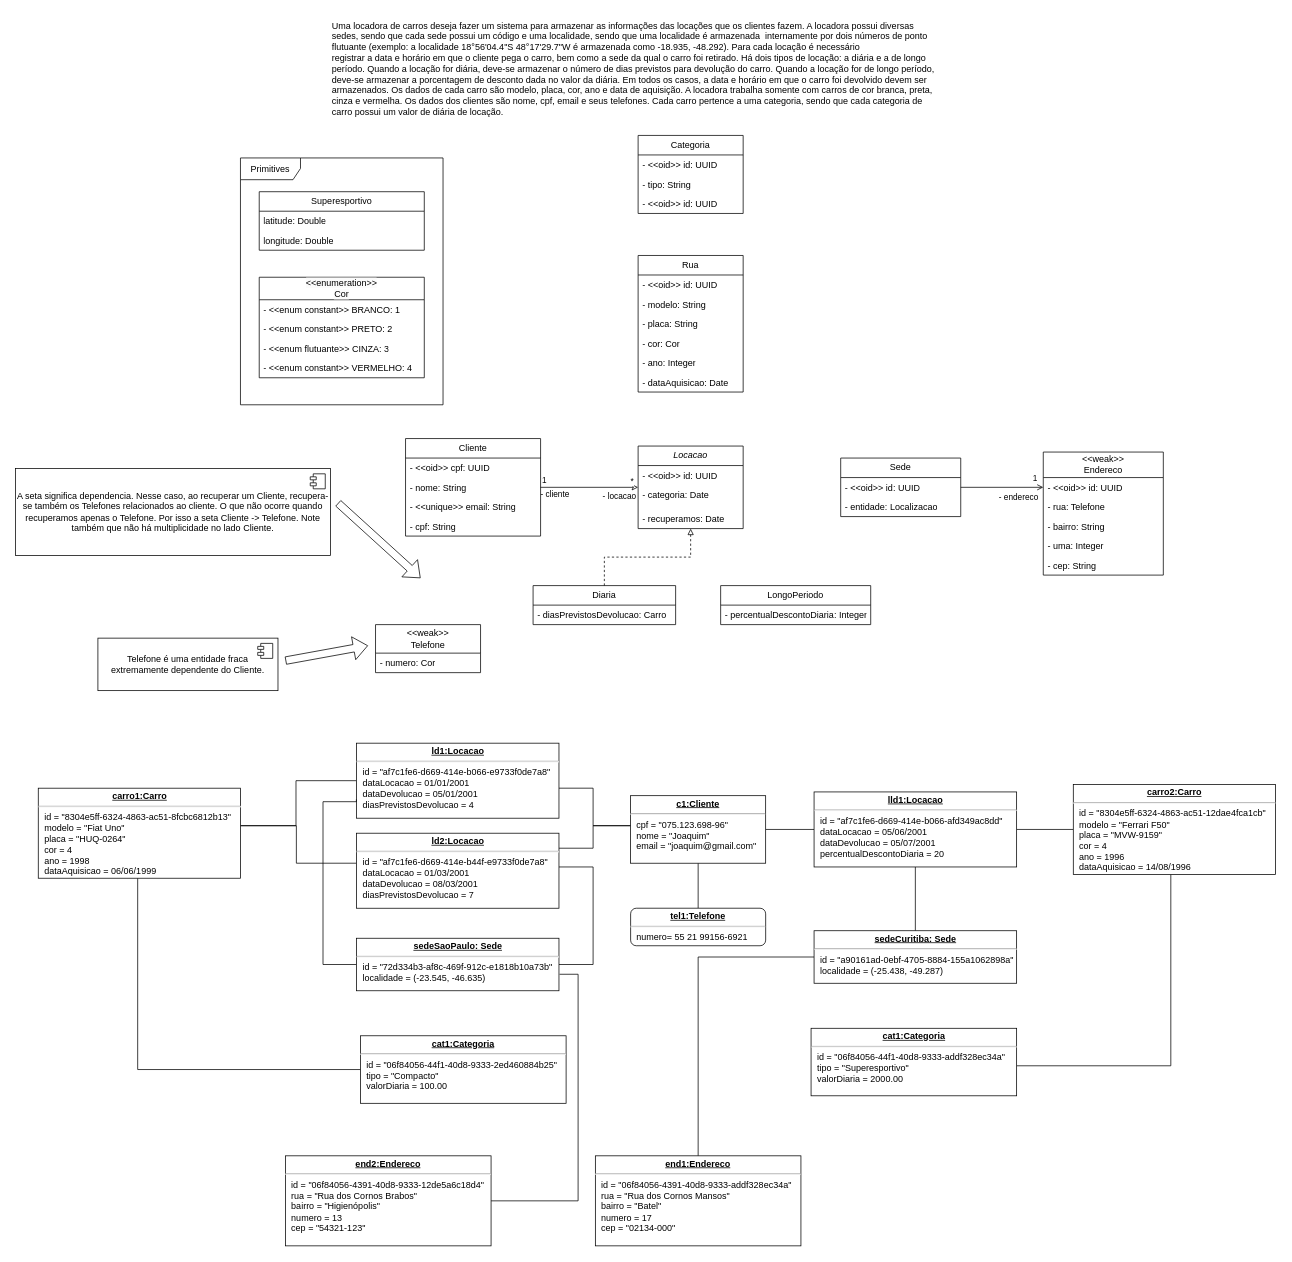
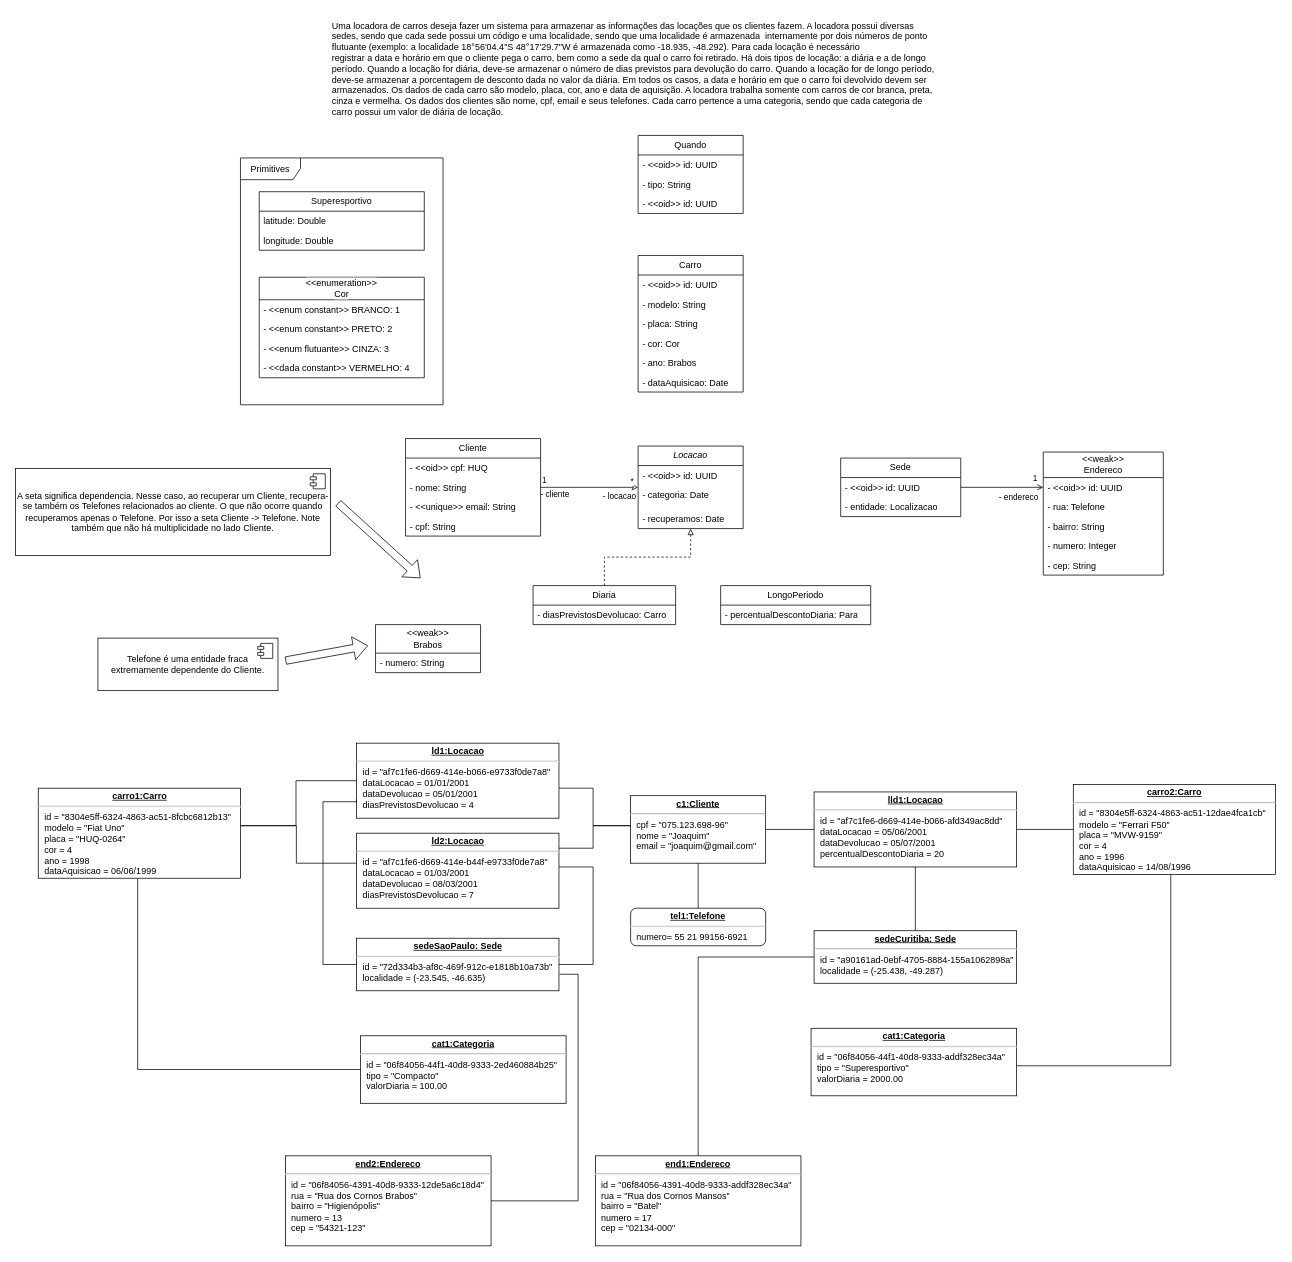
(690, 145) -> (690, 145)
(690, 265) -> (690, 265)
(674, 364) -> (672, 364)
(336, 369) -> (336, 369)
(452, 469) -> (449, 469)
(1079, 547) -> (1087, 547)
(796, 621) -> (796, 621)
(428, 639) -> (428, 639)
(409, 664) -> (416, 664)
